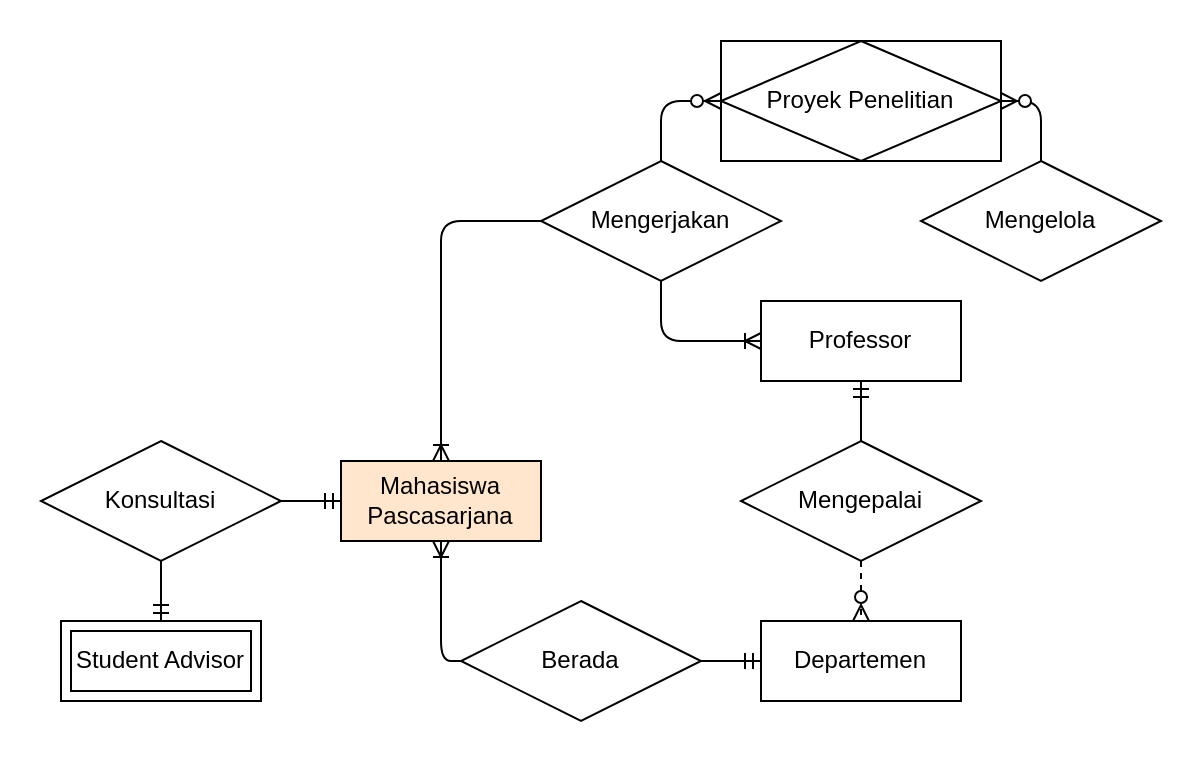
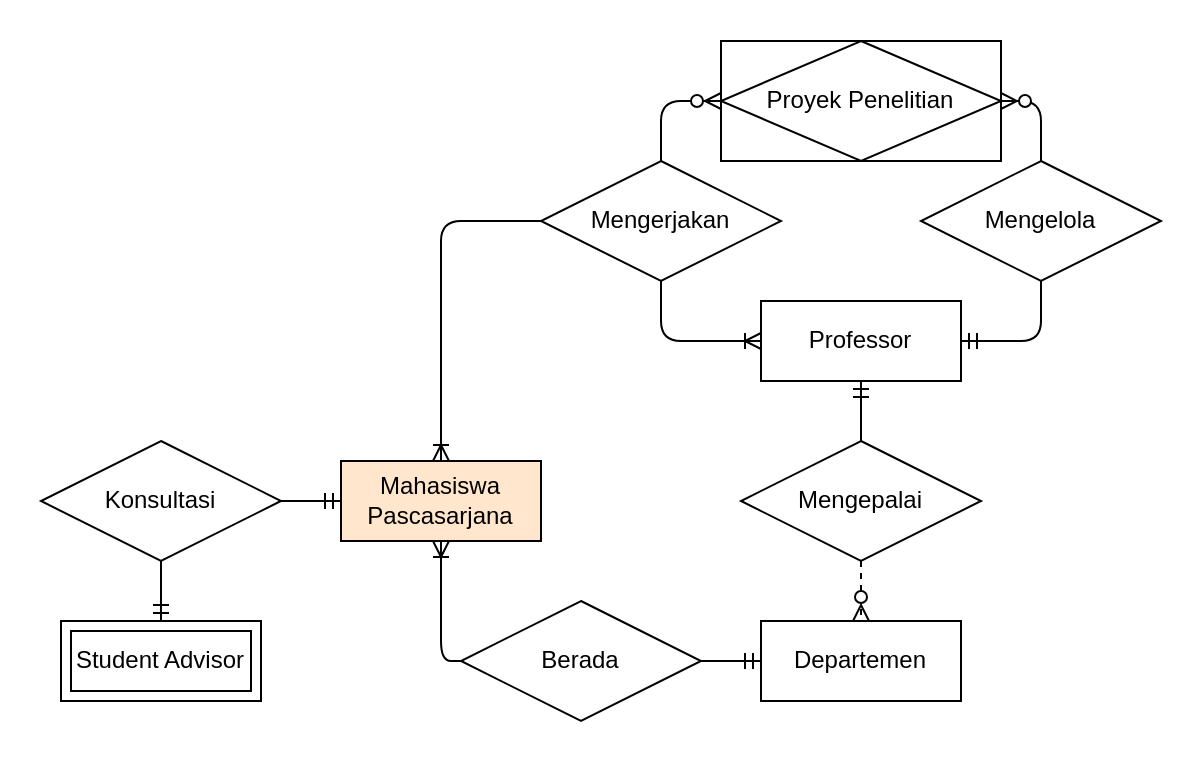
none -> (1025, 341)
